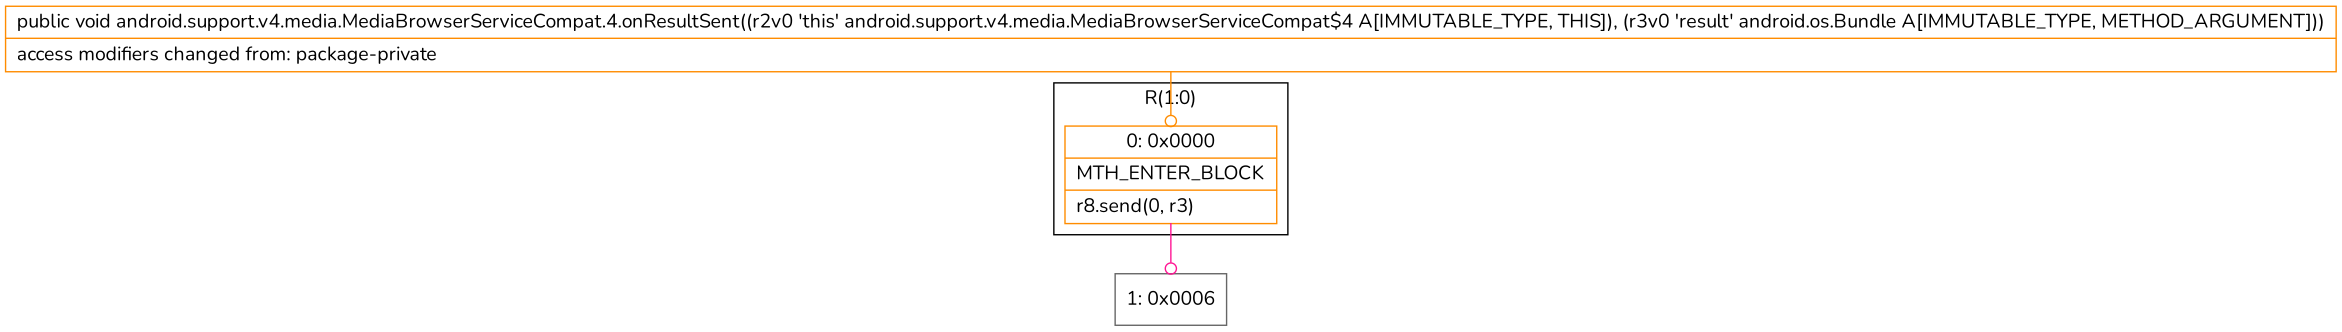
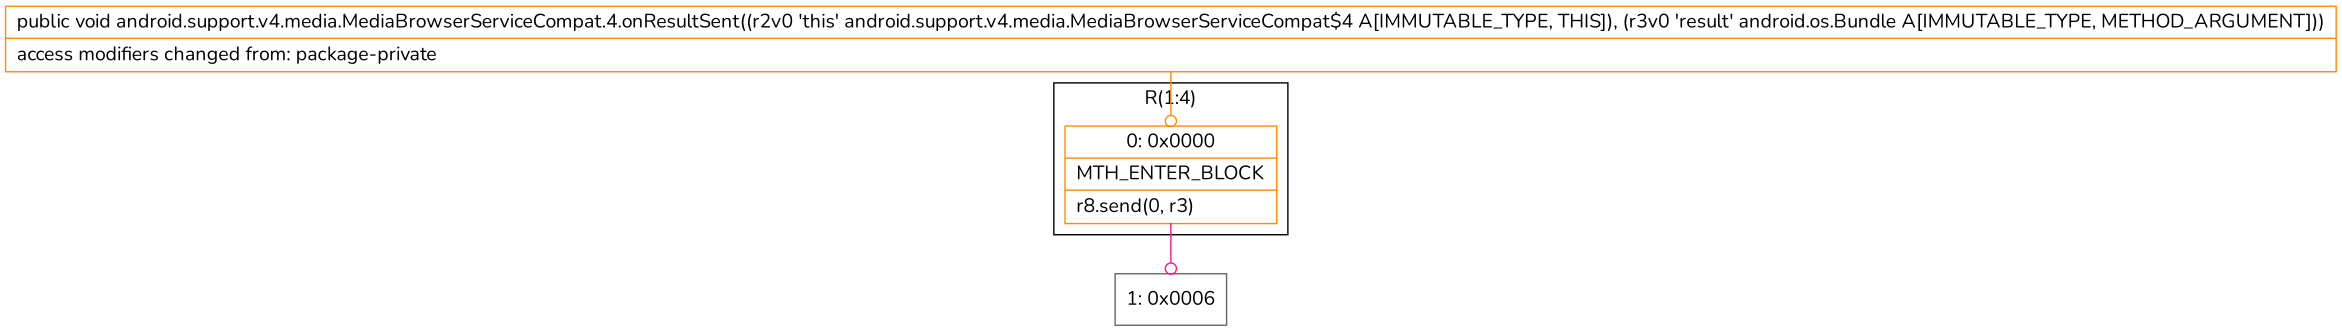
(1171, 99) -> (1171, 99)
